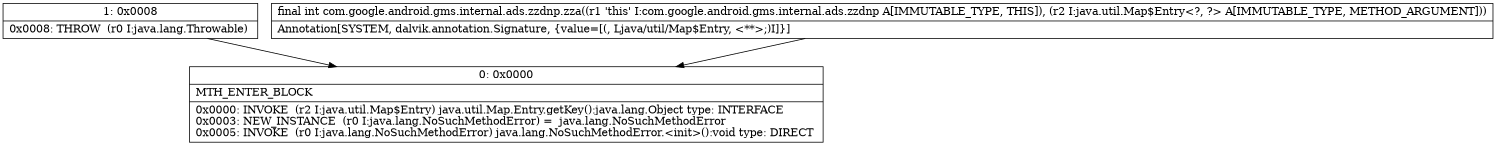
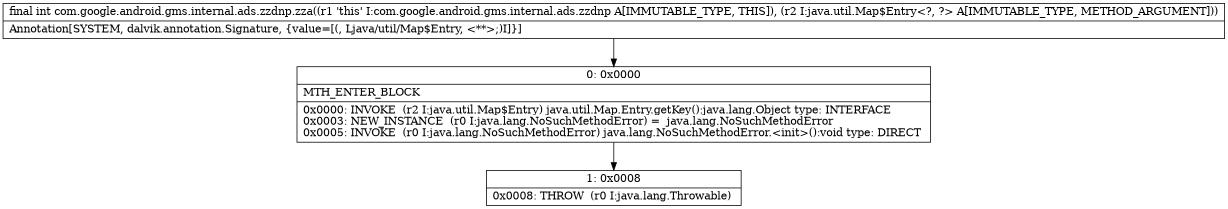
(268, 52) -> (614, 152)
